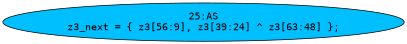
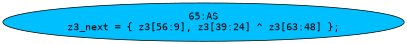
(204, 22) -> (204, 22)
